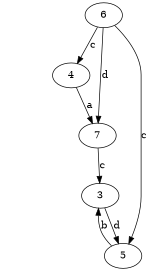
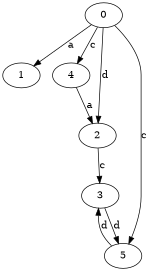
(104, 15) -> (104, 15)
none -> (21, 75)
(98, 136) -> (98, 136)
(104, 226) -> (104, 226)
